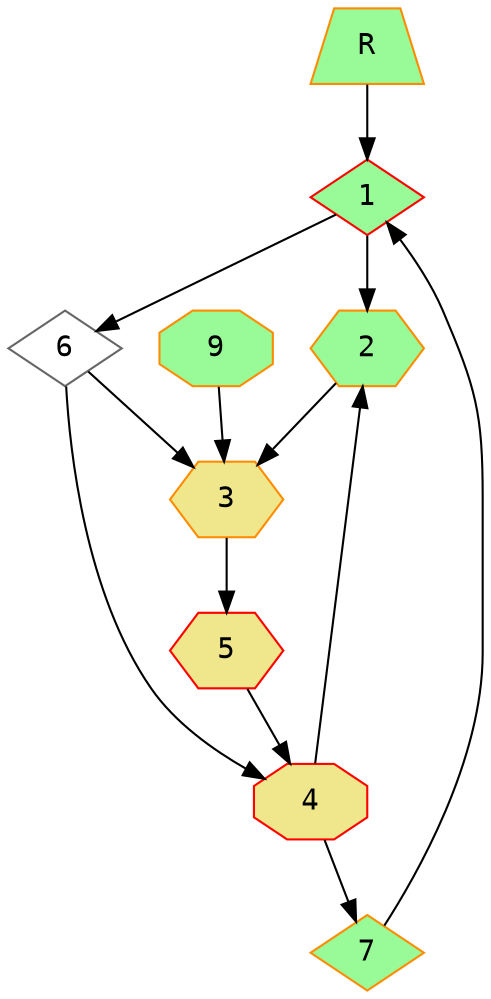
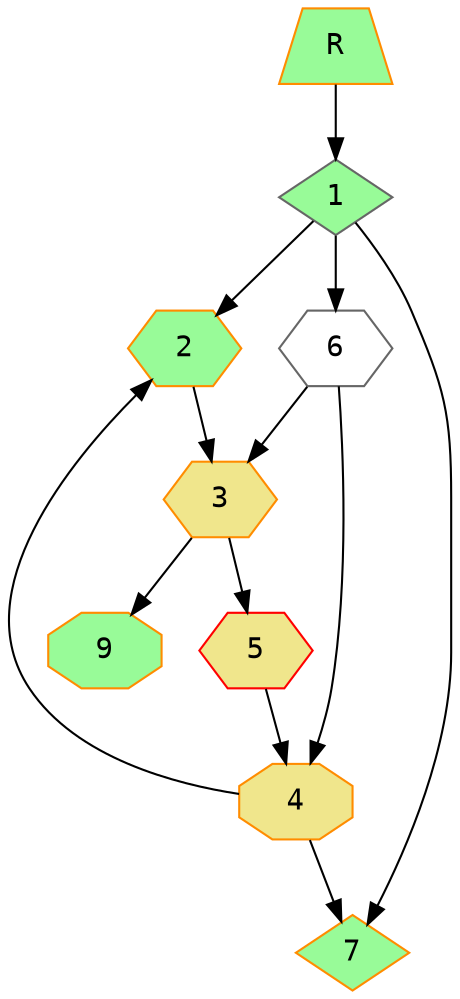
(367, 197) -> (336, 197)
(65, 348) -> (336, 348)
(221, 414) -> (168, 568)
(483, 584) -> (451, 559)
(311, 802) -> (296, 802)
